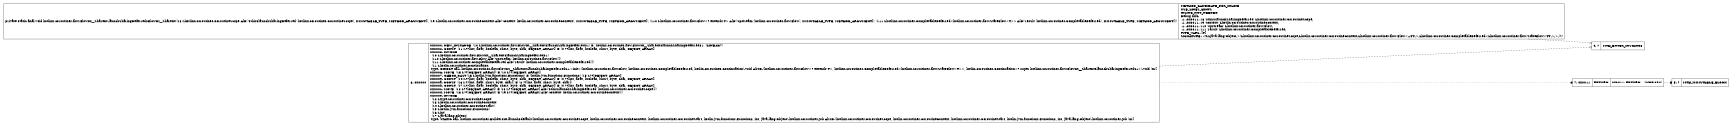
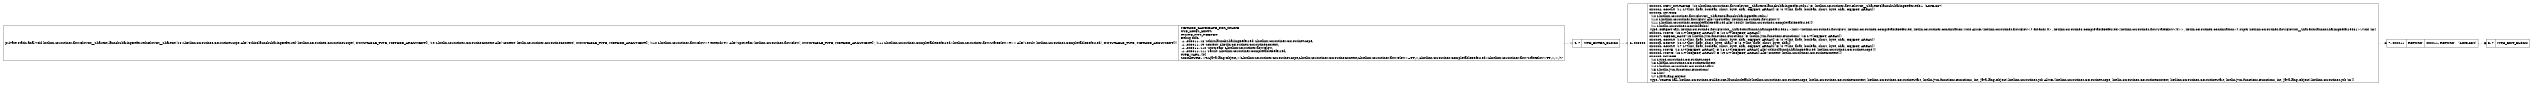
(1623, 46) -> (1601, 43)
(1375, 57) -> (1623, 43)
(1705, 83) -> (2512, 43)
